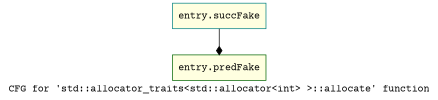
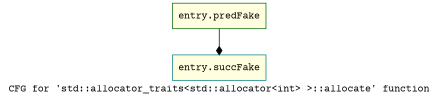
(219, 38) -> (219, 38)
